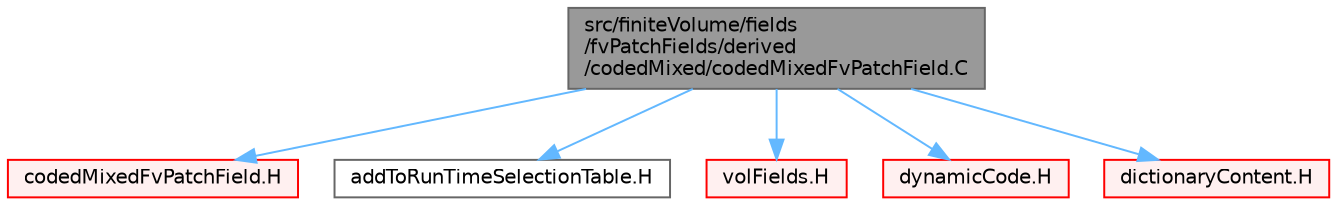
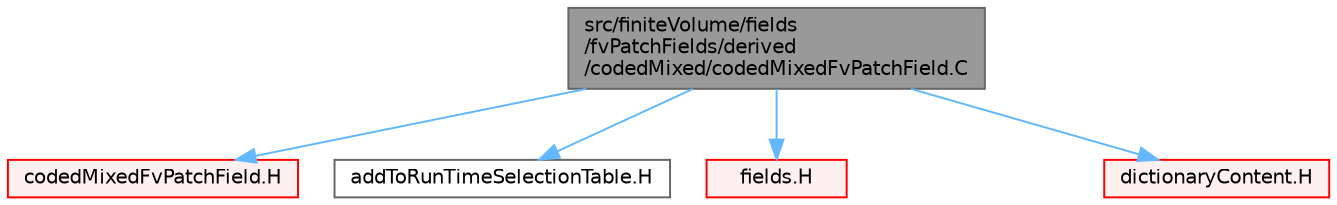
(777, 179) -> (777, 179)
(976, 179) -> none
